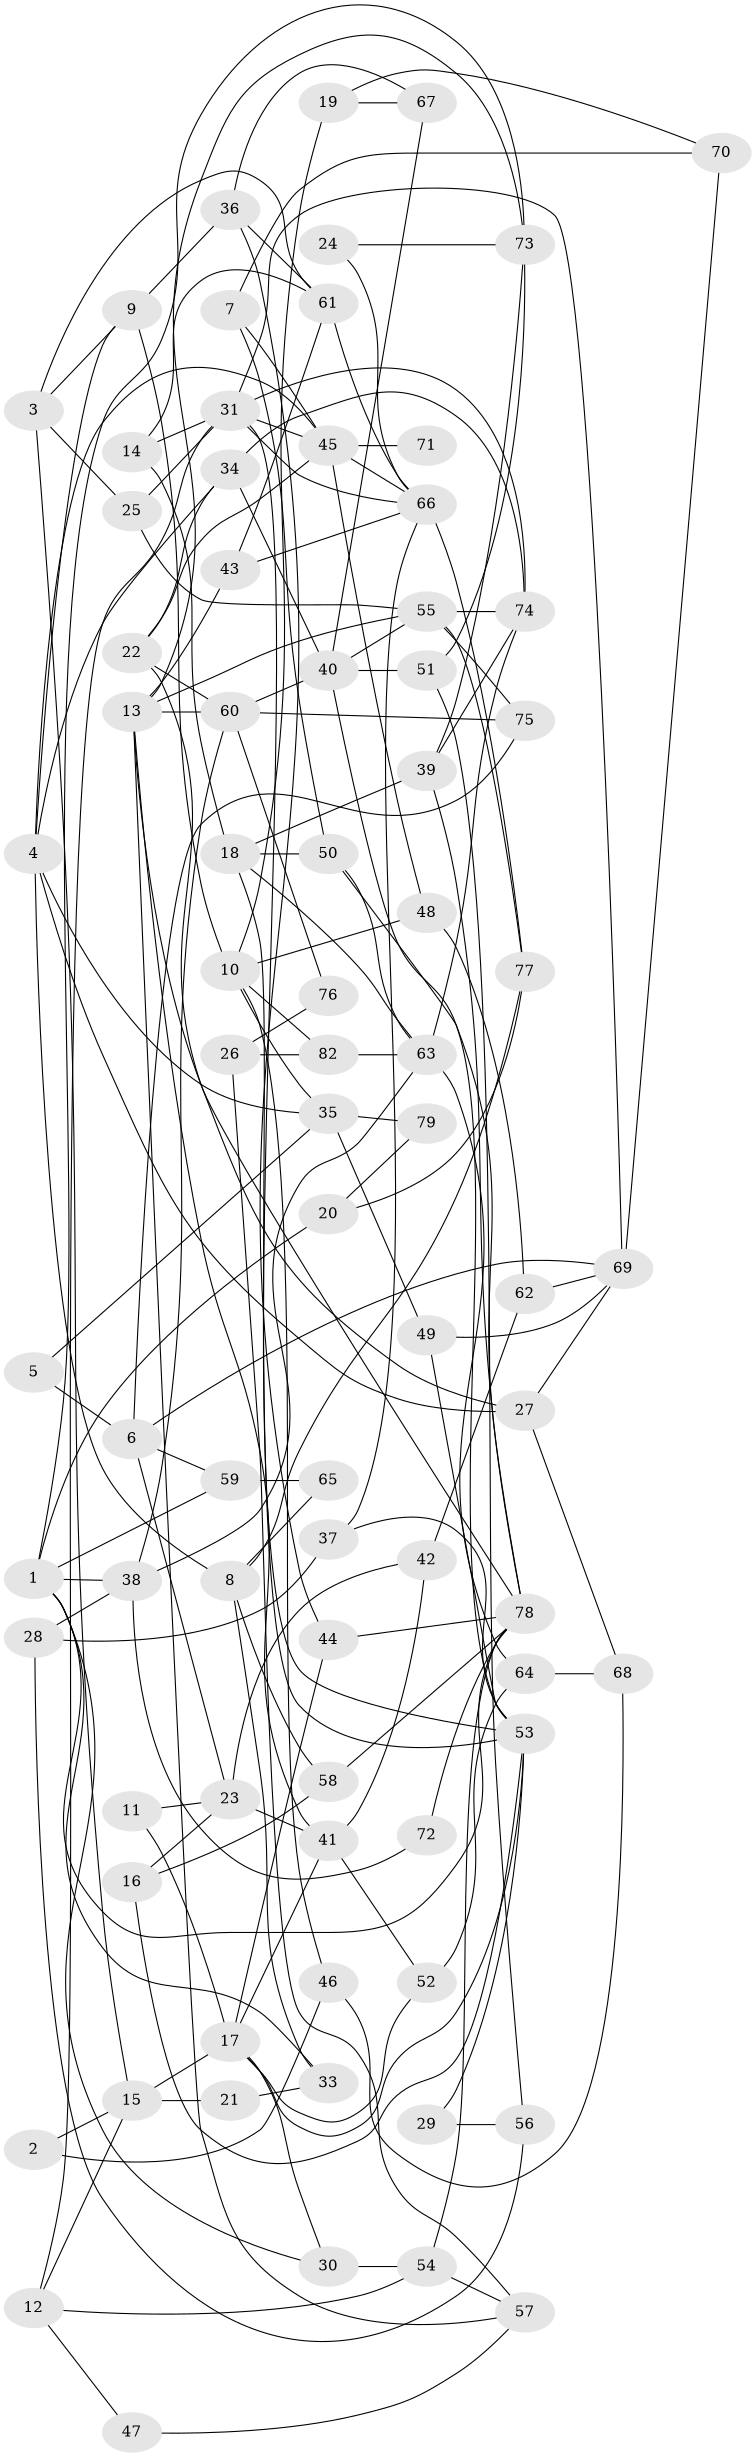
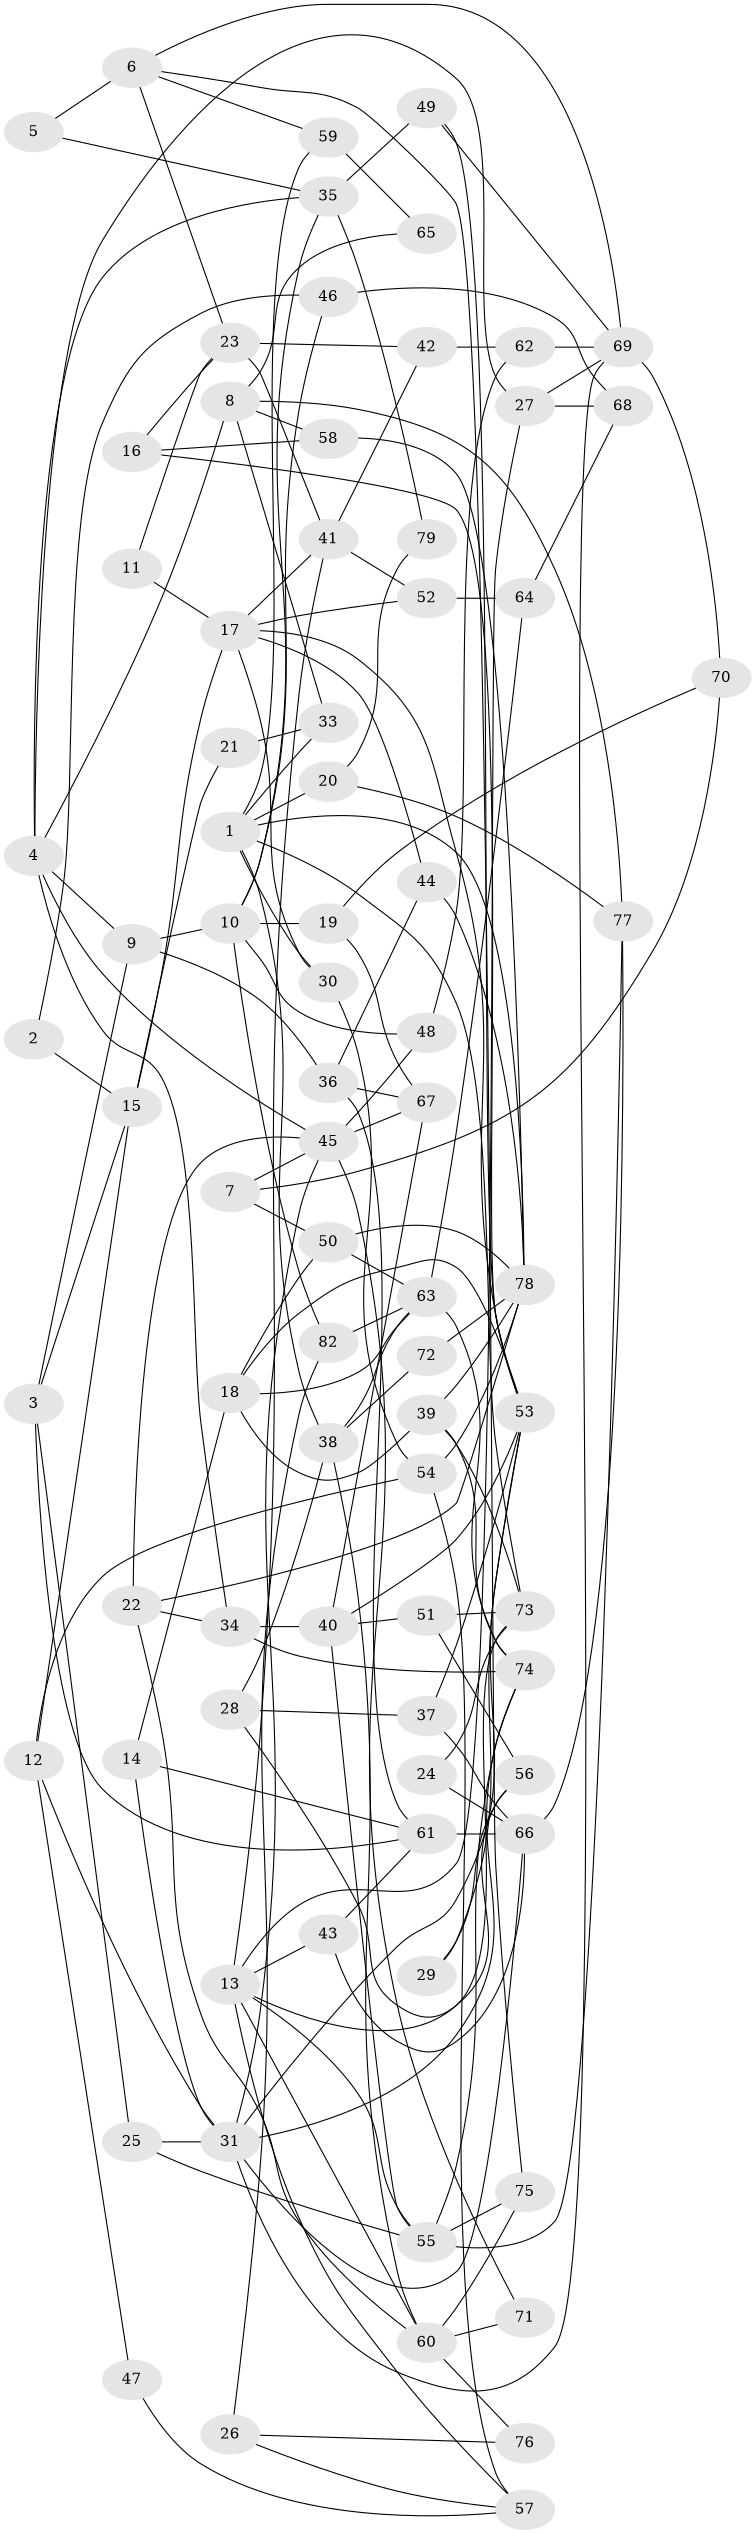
(378, 475) -> (378, 1122)
(269, 696) -> (477, 2330)
